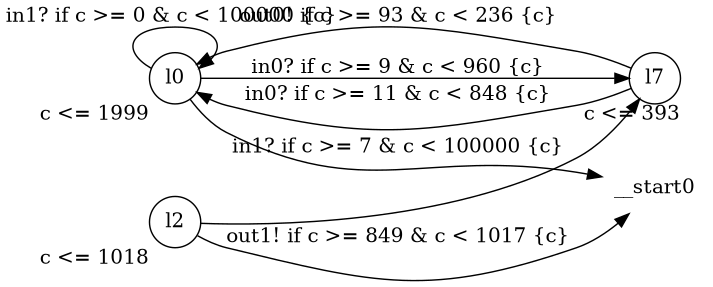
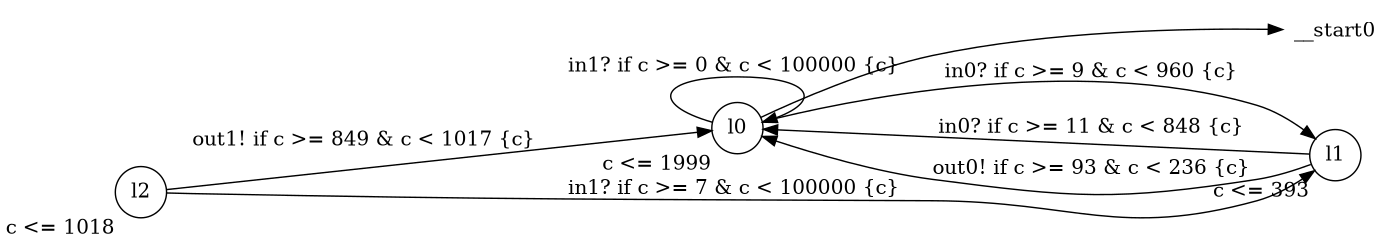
(655, 78) -> (1335, 155)
(410, 280) -> (432, 161)
